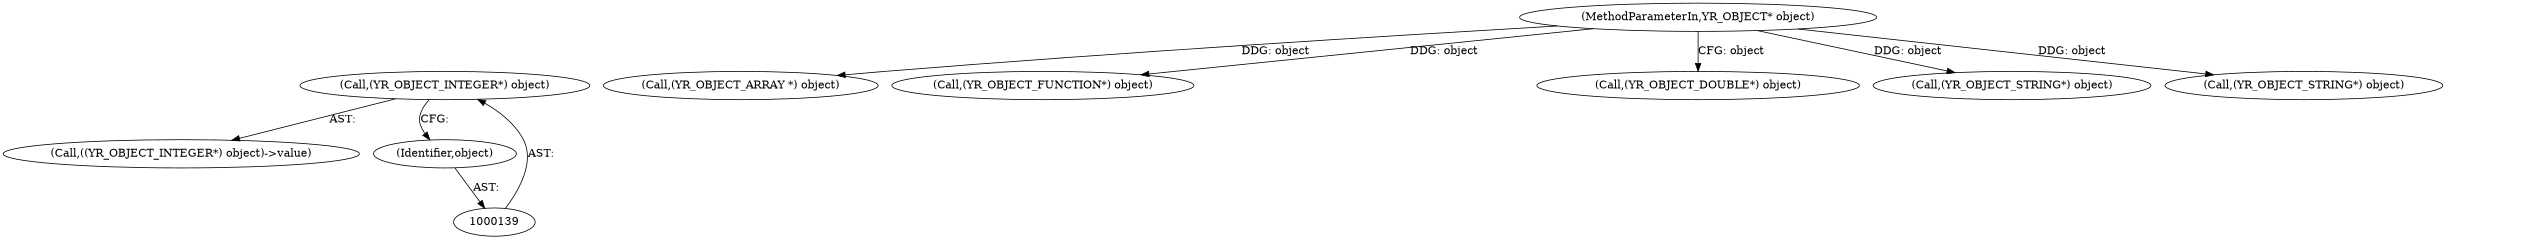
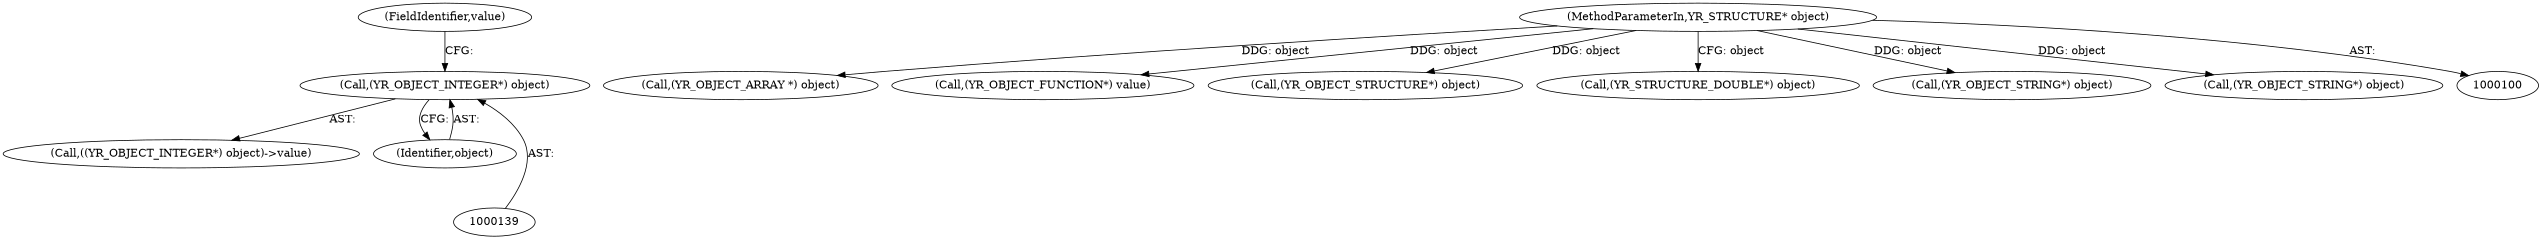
none -> (445, 17)
(1698, 17) -> (1698, 17)
(1043, 86) -> (1043, 86)
none -> (1365, 86)
(1698, 86) -> (1698, 86)
none -> (2498, 86)
(467, 185) -> (453, 124)
